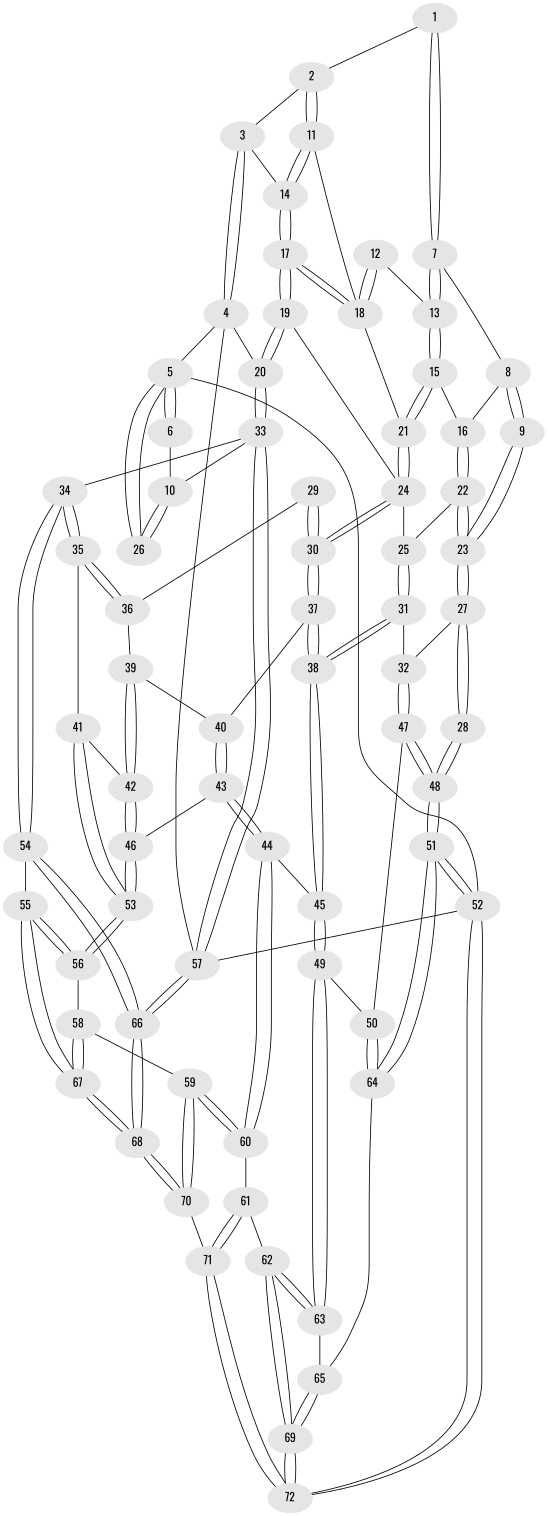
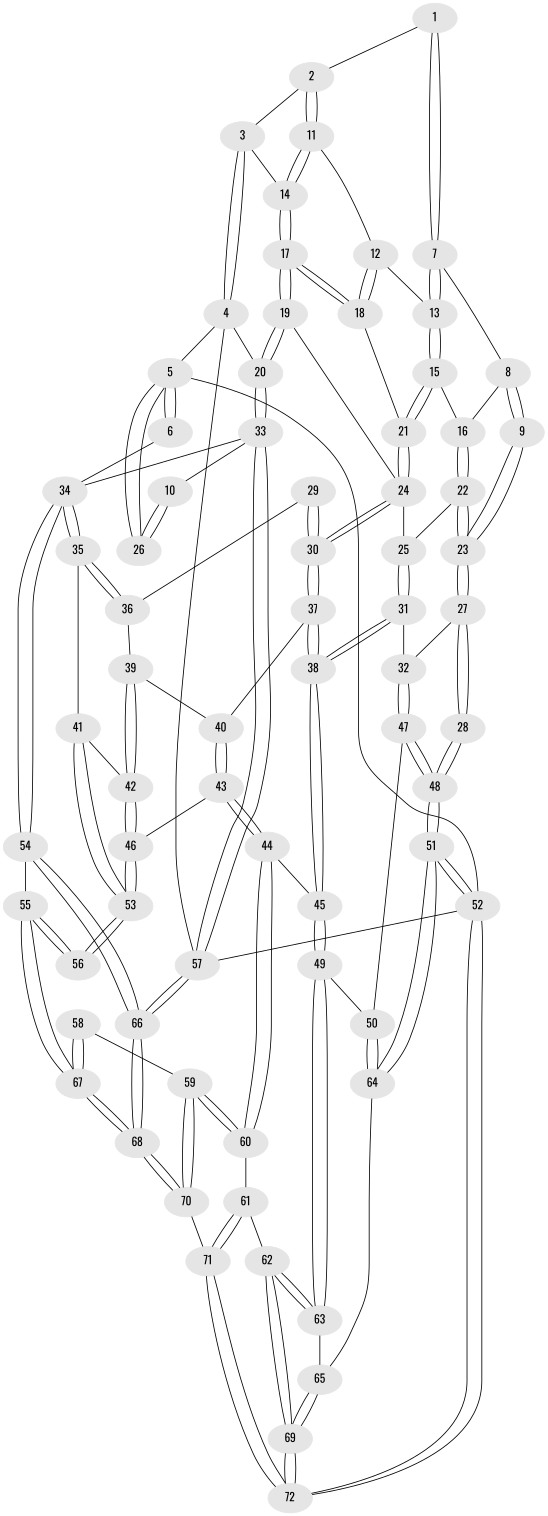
(334, 226) -> (349, 194)
(170, 465) -> (118, 462)
(78, 995) -> none
